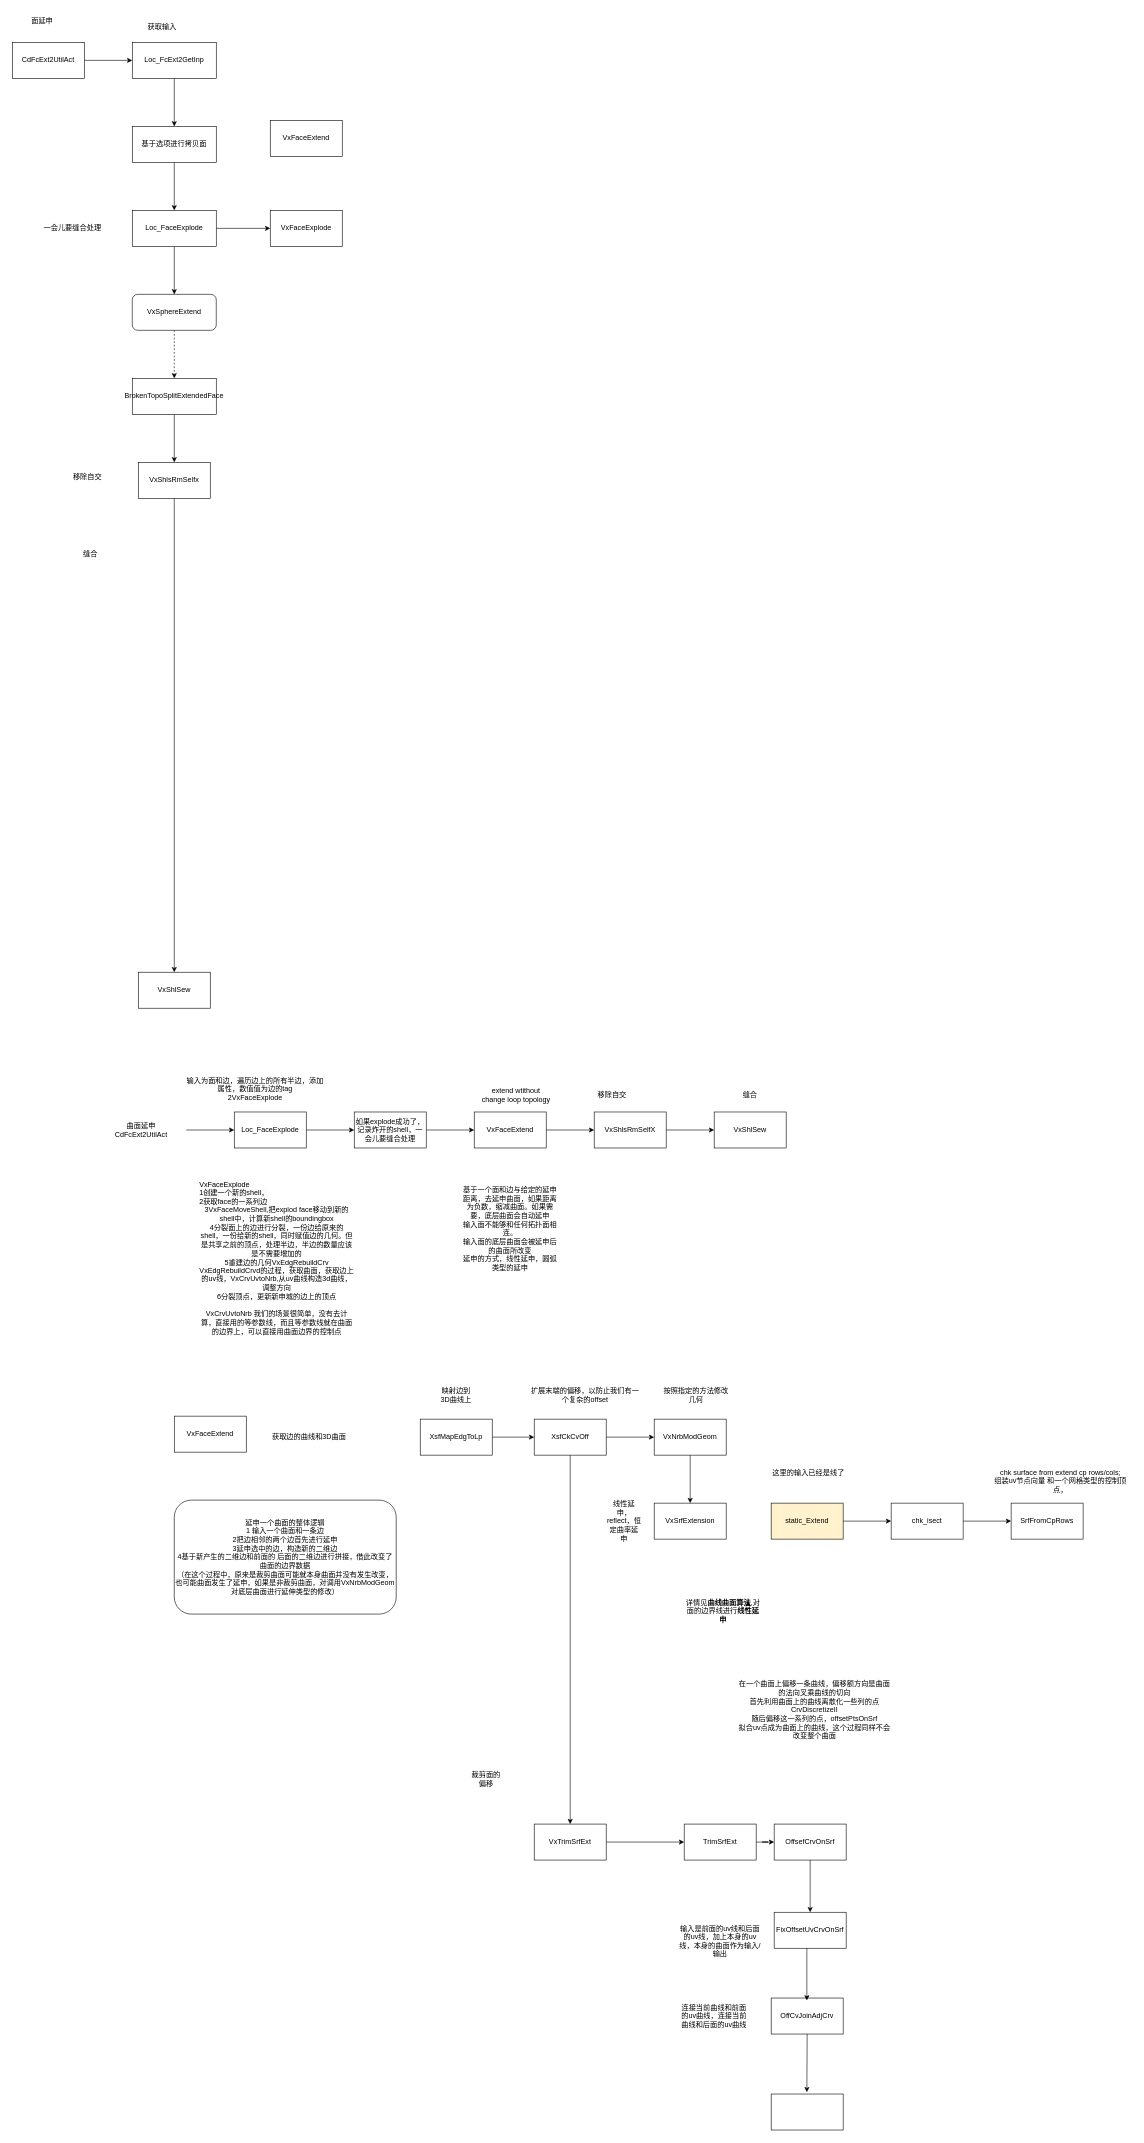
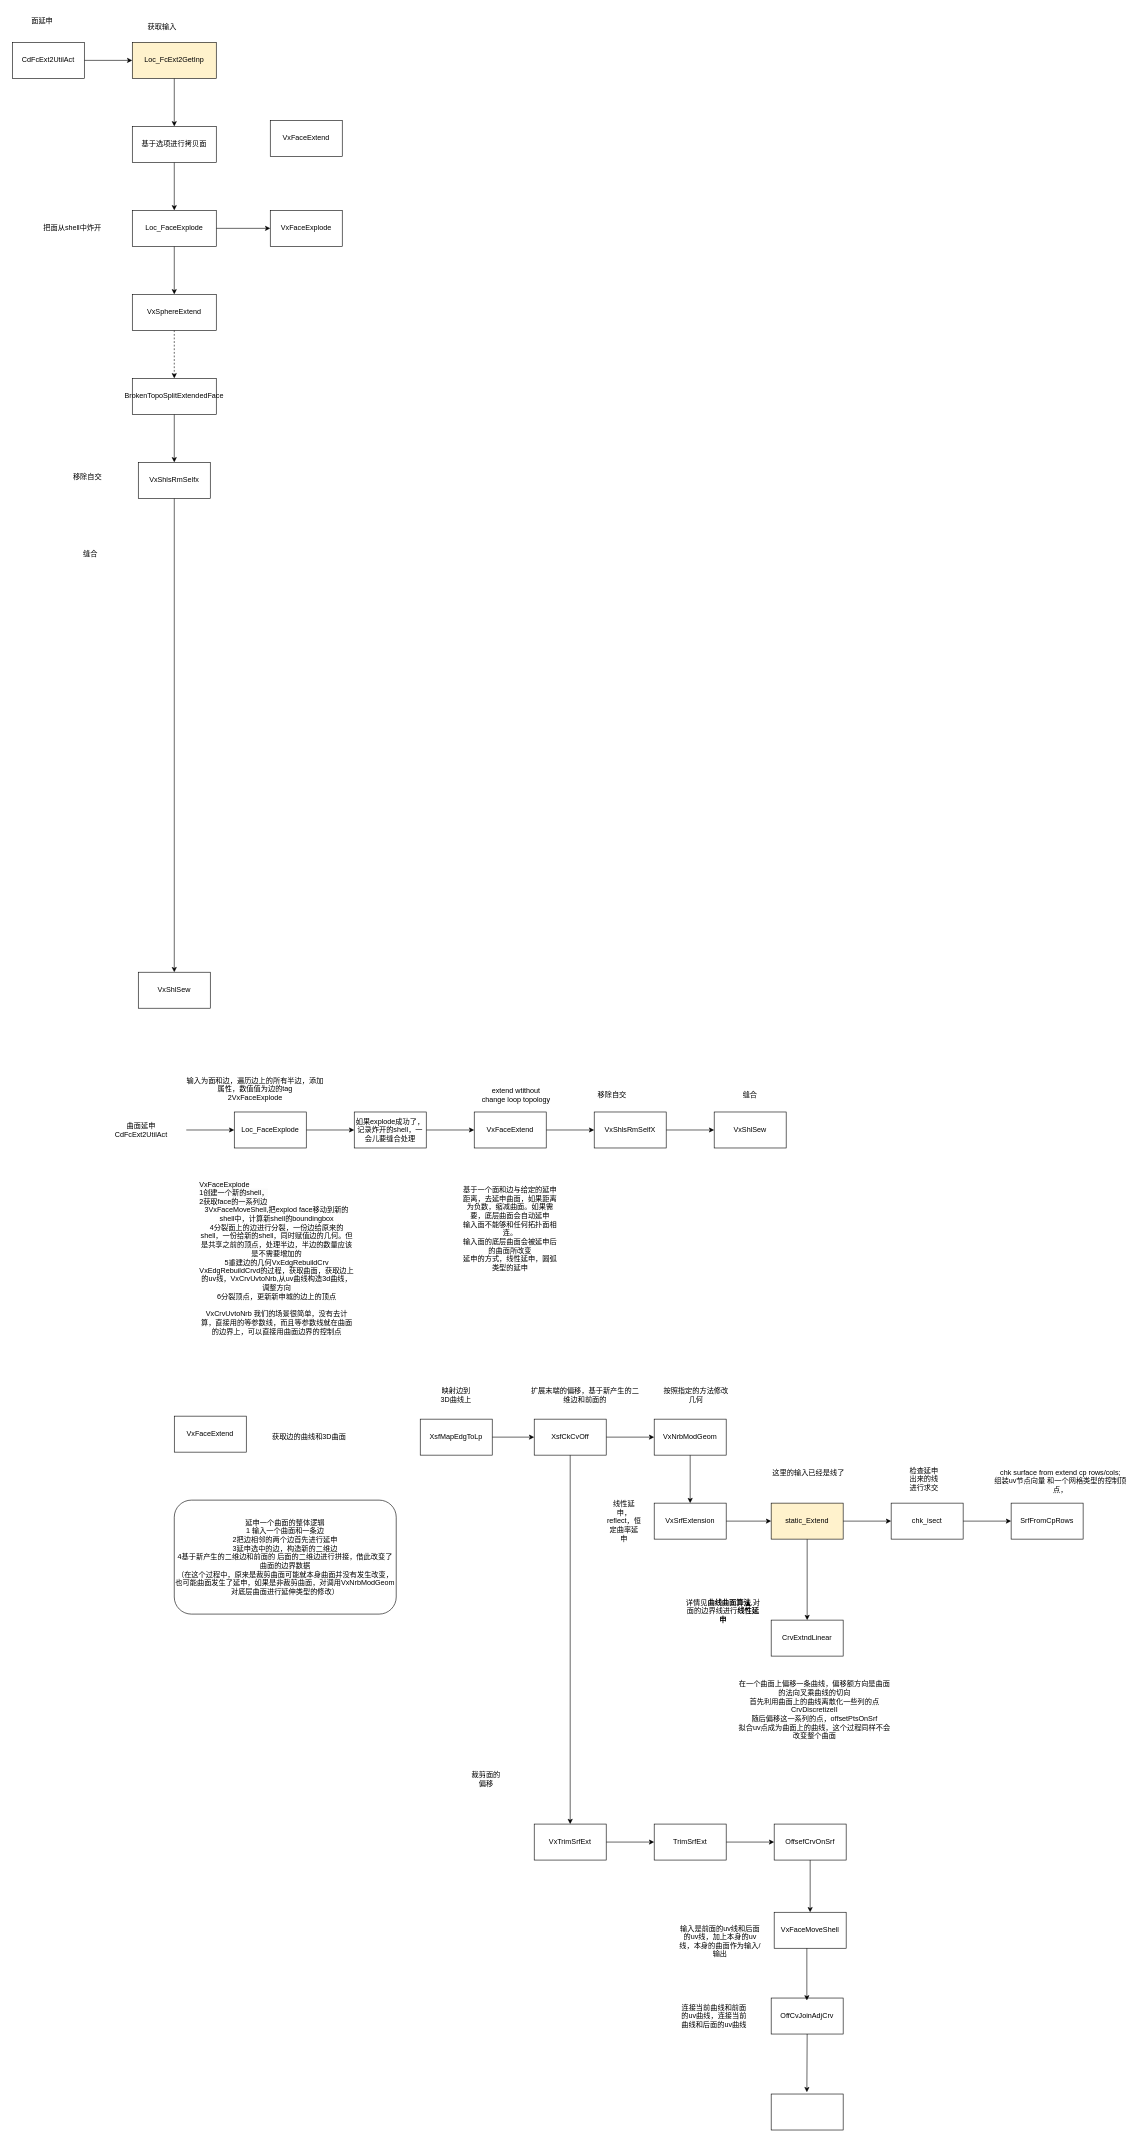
(174, 60) -> (174, 60)
(73, 228) -> (73, 228)
(174, 312) -> (174, 312)
(585, 1395) -> (585, 1395)
none -> (924, 1479)
none -> (765, 1521)
none -> (807, 1614)
none -> (807, 1638)
(720, 1842) -> (690, 1842)
(810, 1931) -> (810, 1931)
